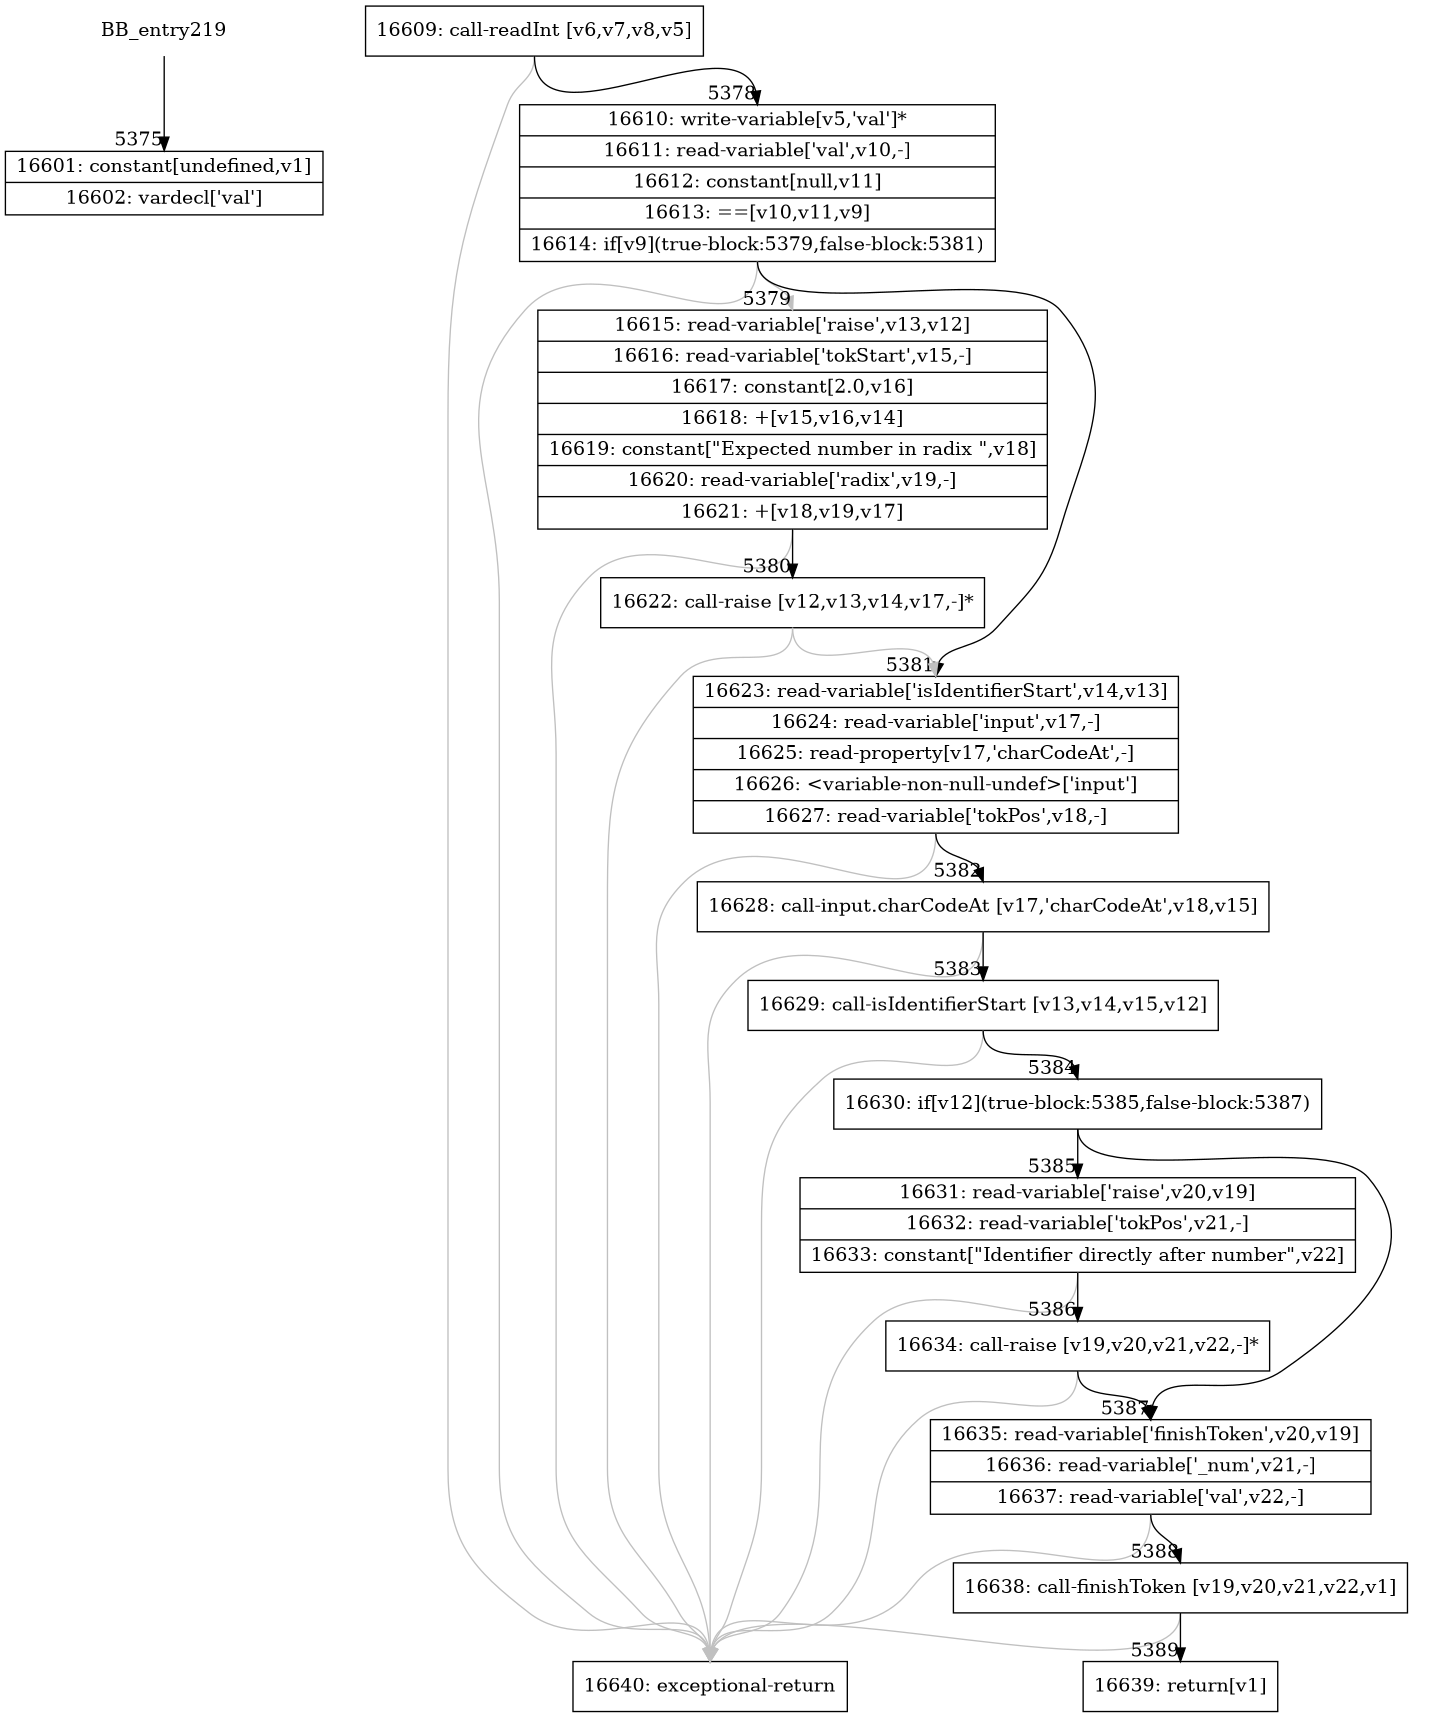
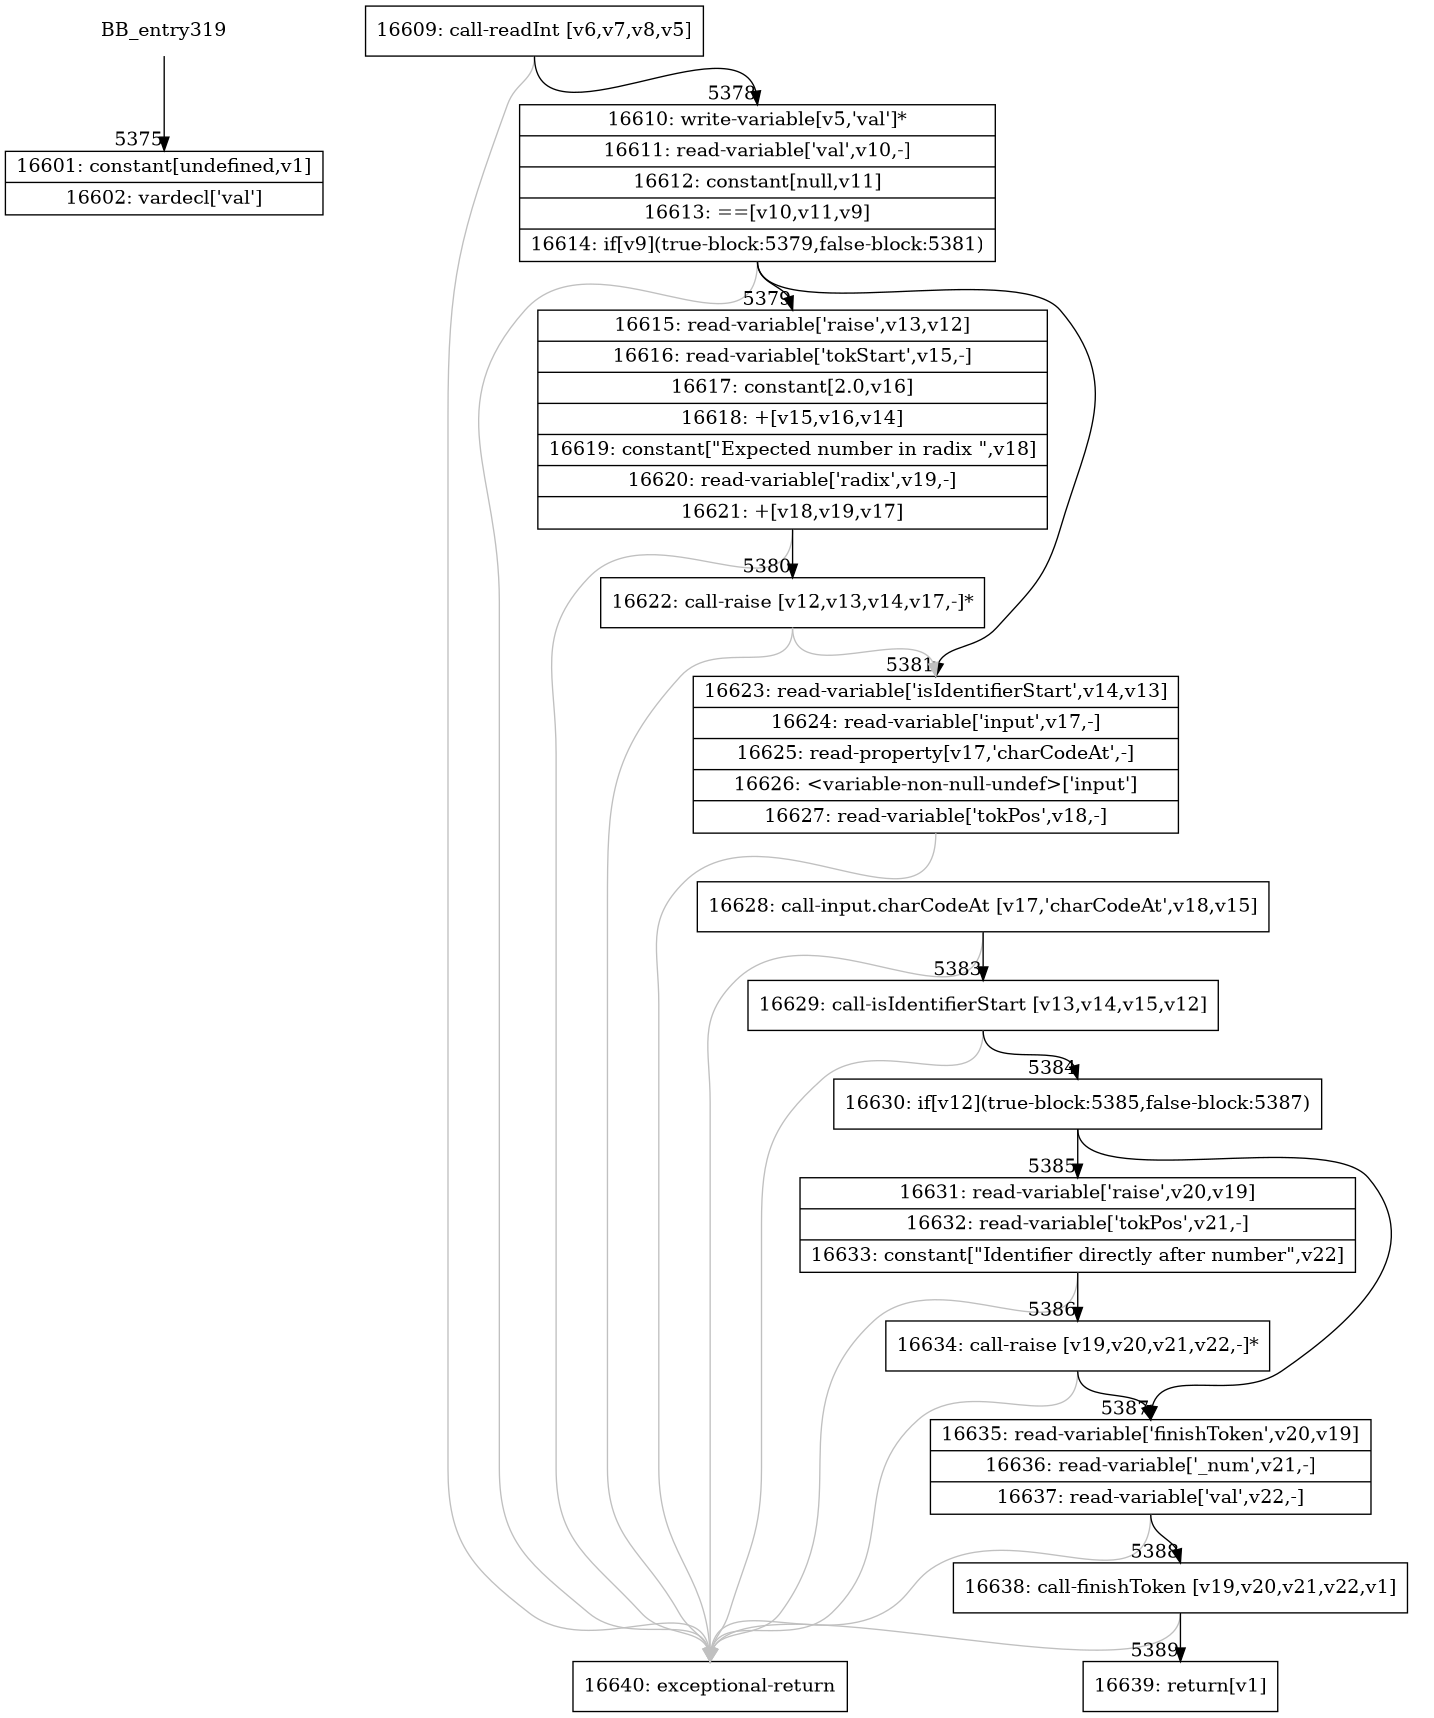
(164, 31) -> (164, 31)
(769, 282) -> (769, 282)
(953, 855) -> none
